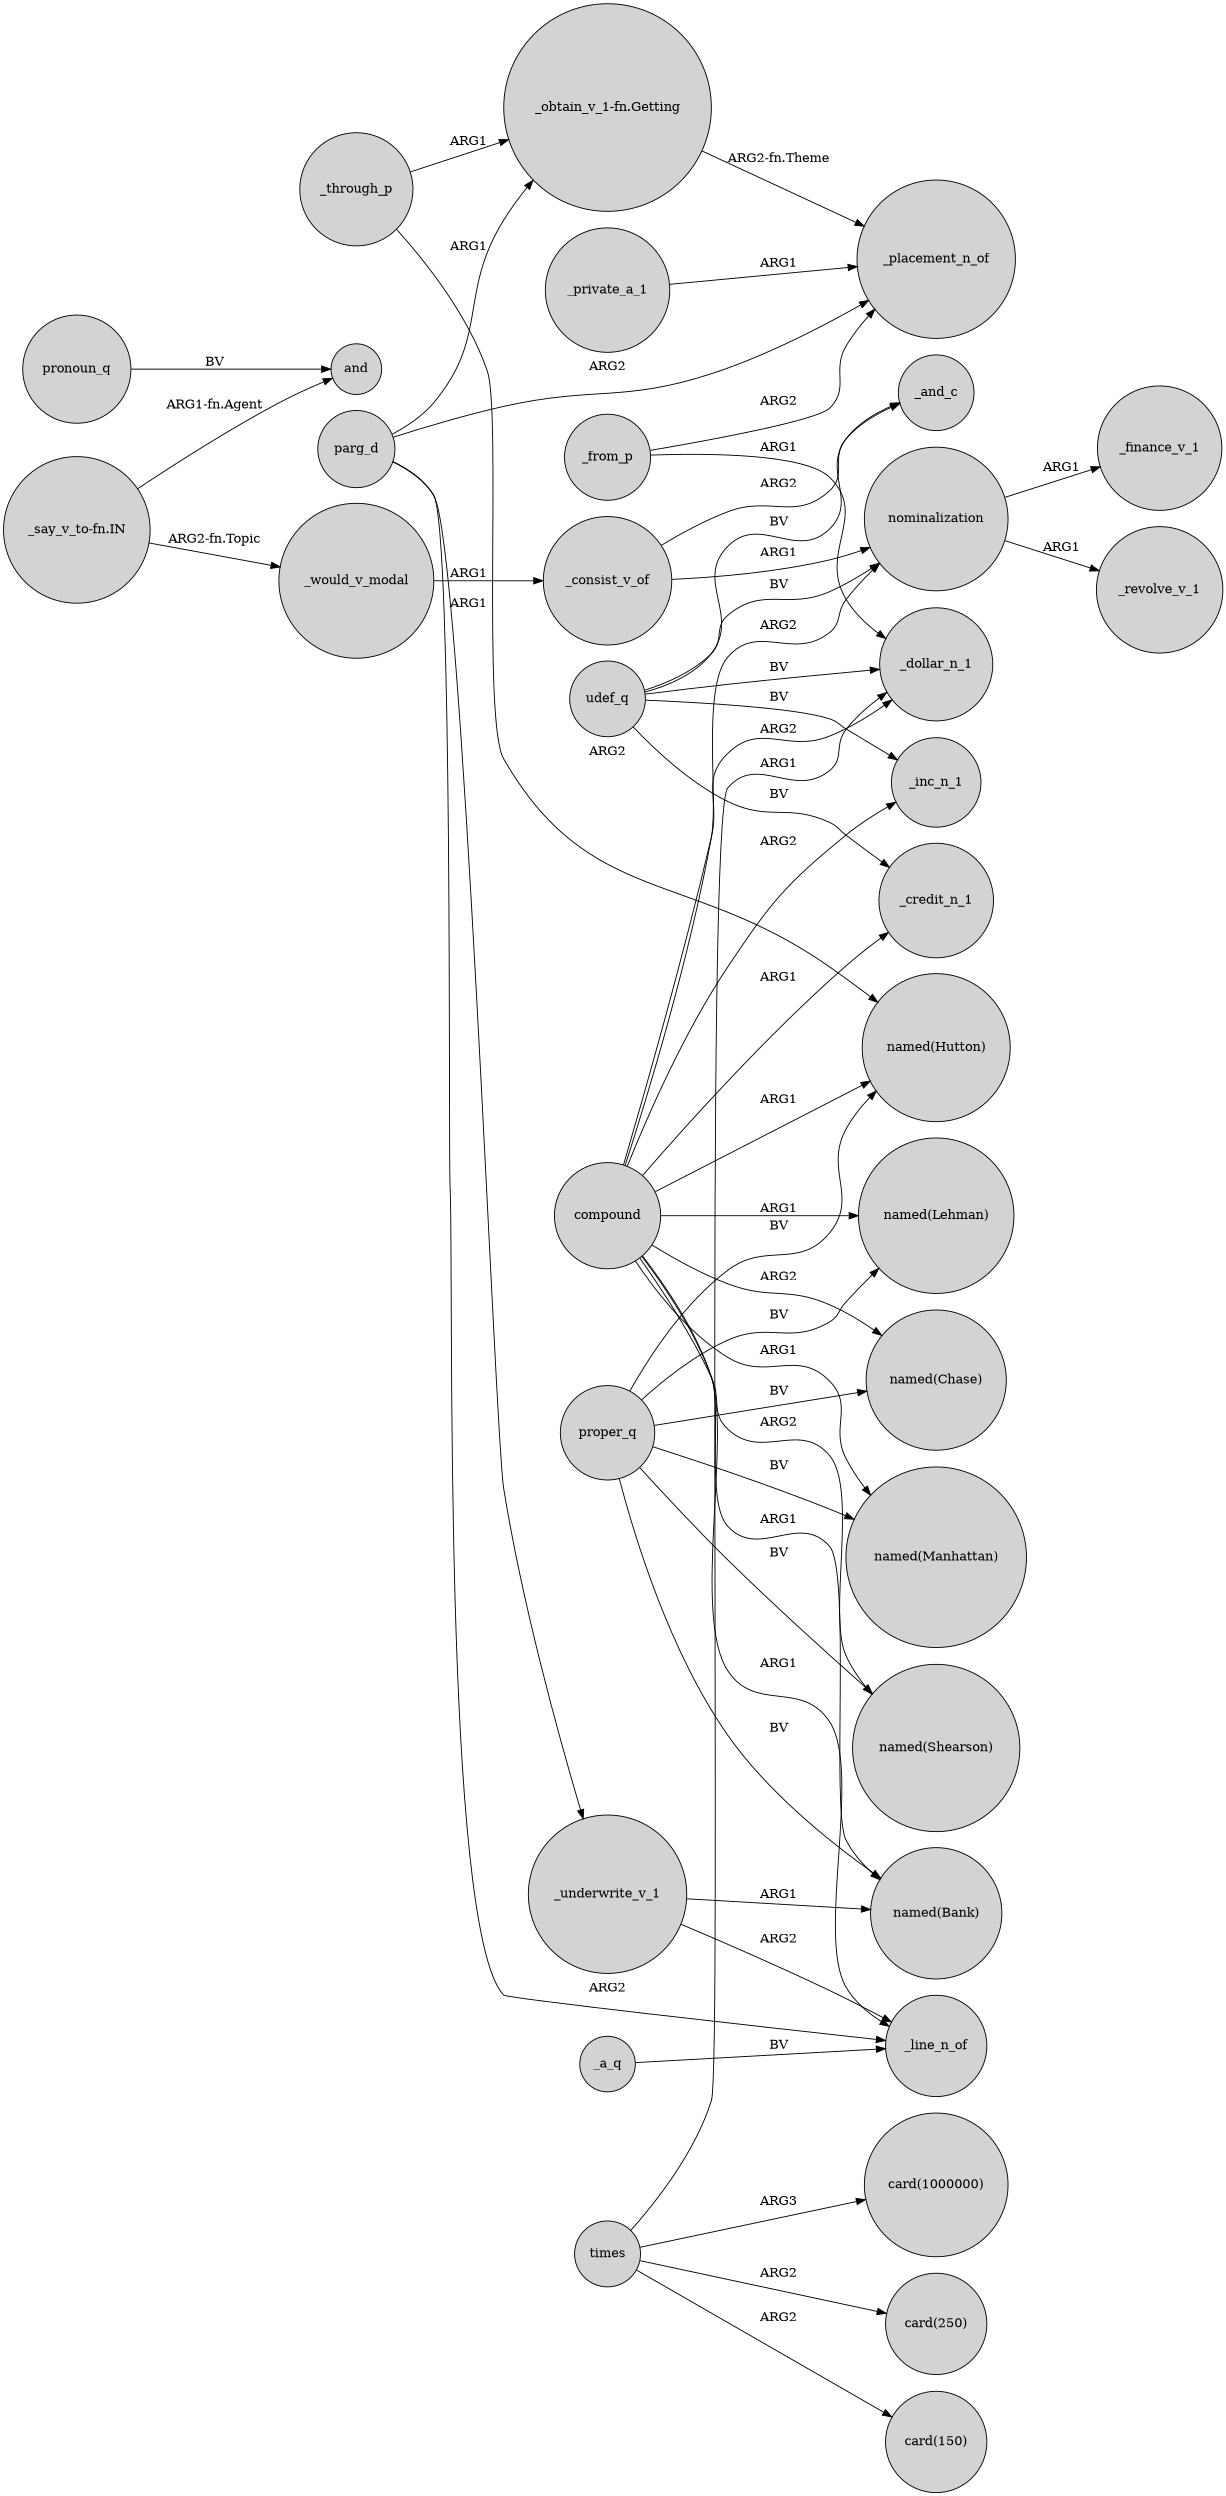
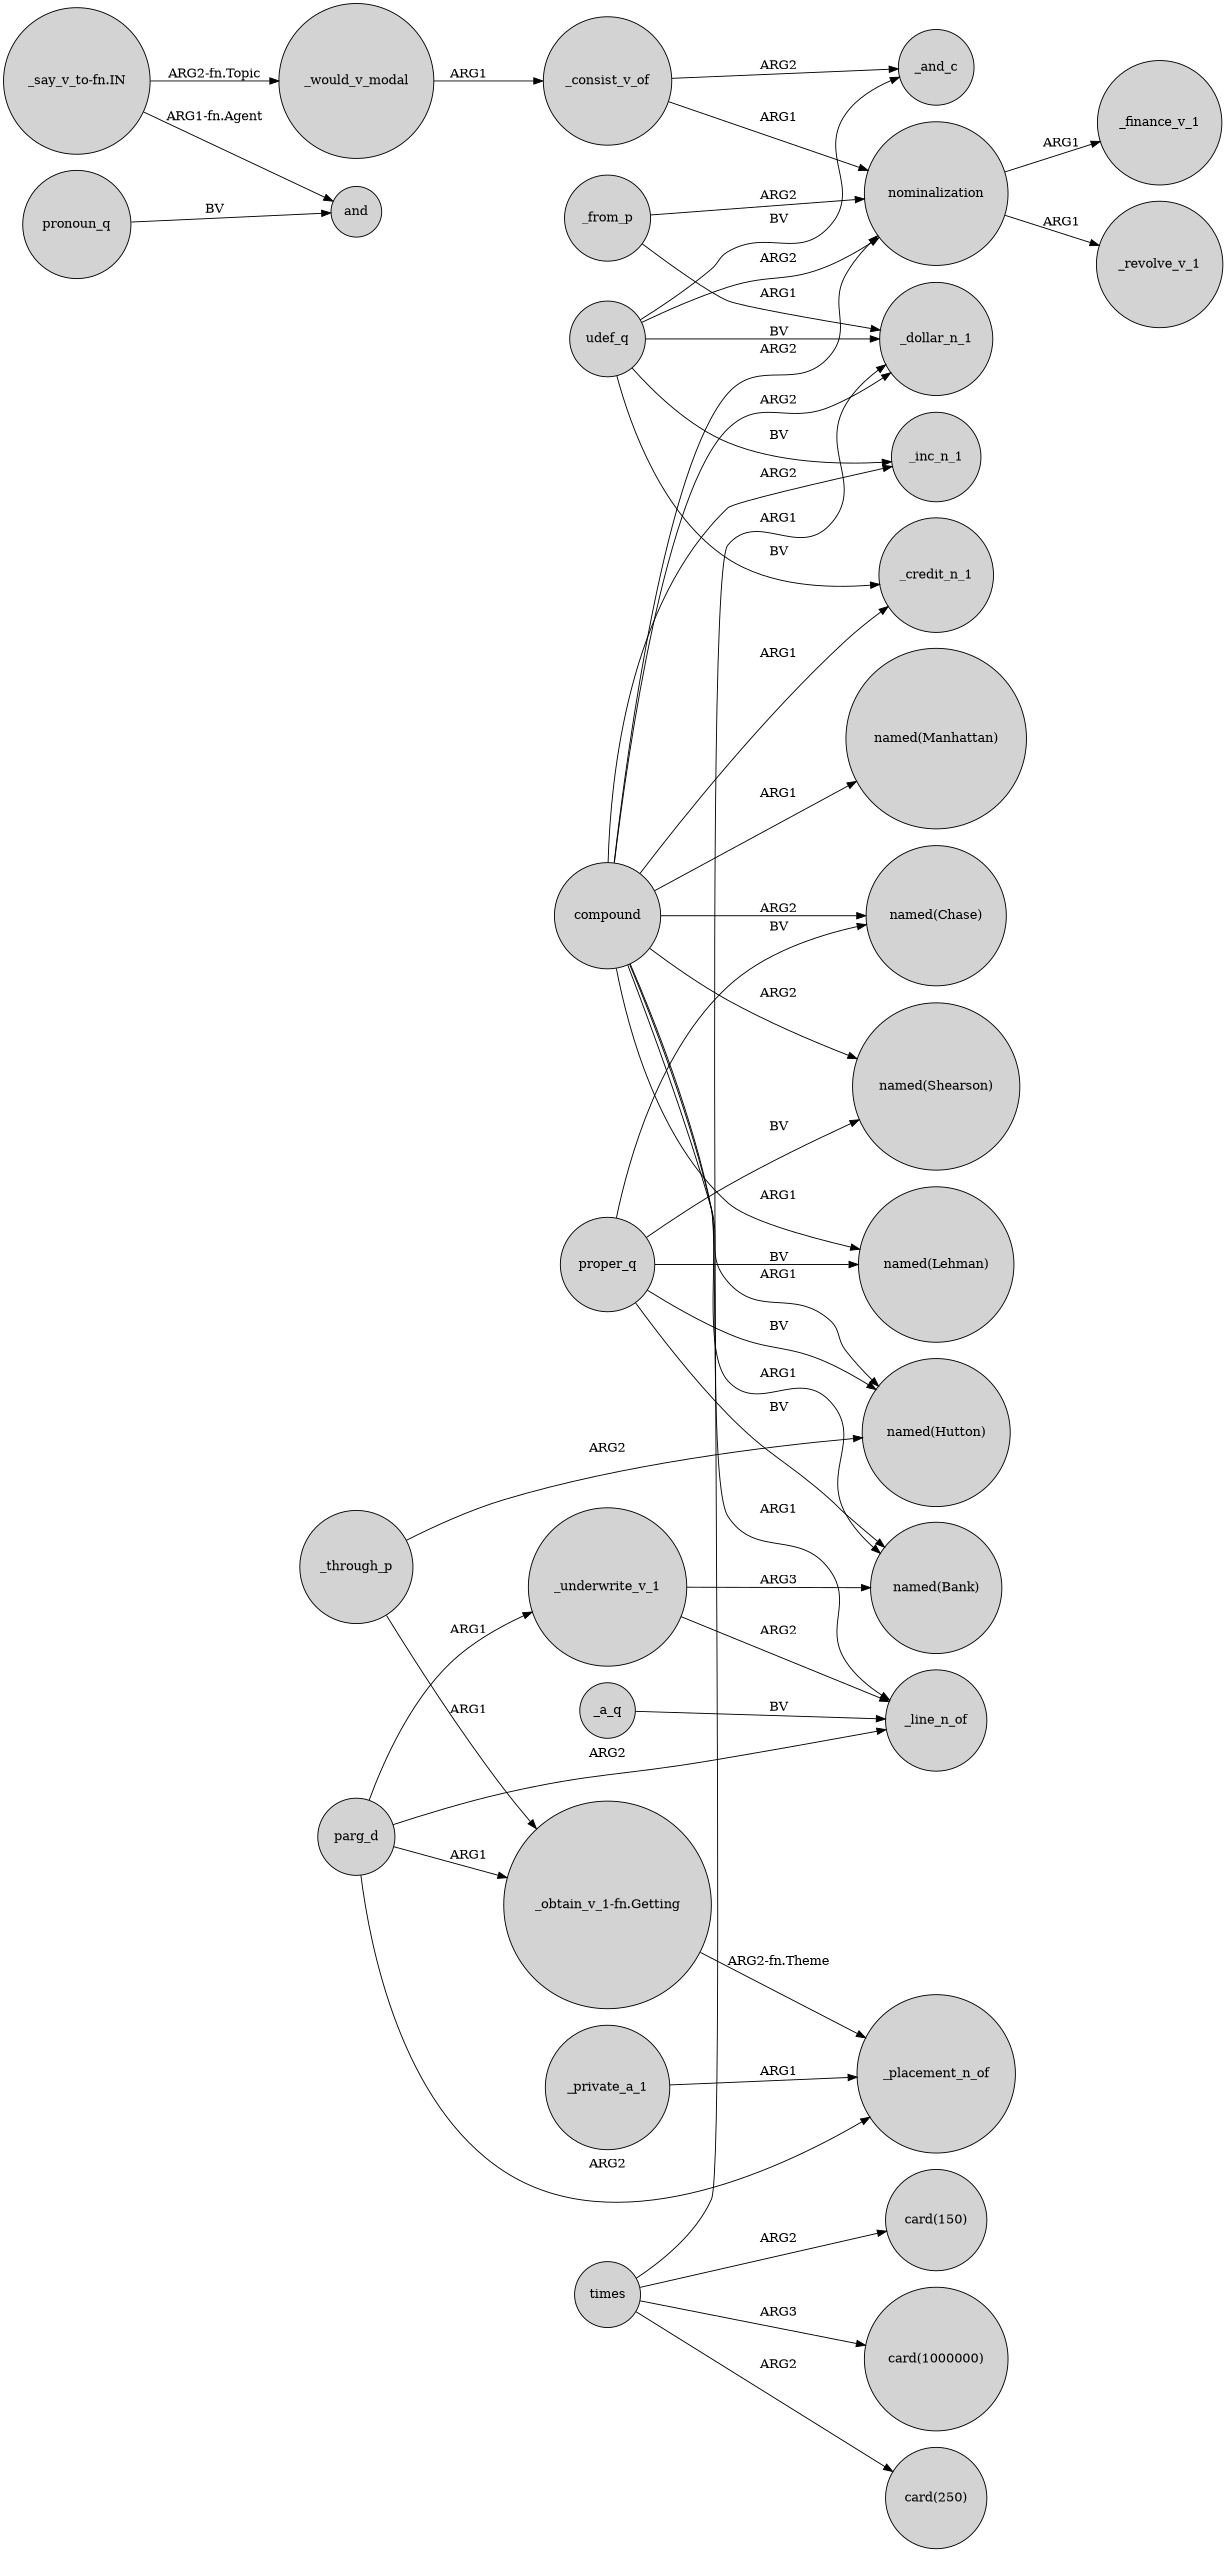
(792, 422) -> (753, 207)
(779, 585) -> (779, 259)
(750, 1479) -> none
(779, 1895) -> (779, 1580)
